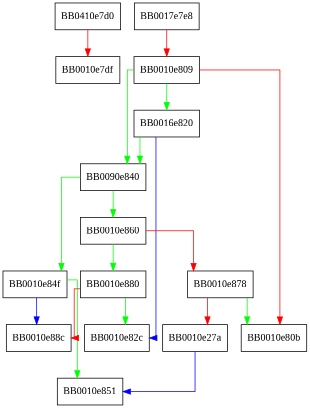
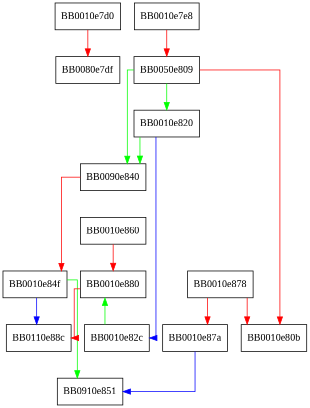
(88, 16) -> (88, 16)
(167, 16) -> (167, 16)
(88, 70) -> (88, 70)
(167, 70) -> (167, 70)
(167, 124) -> (167, 124)
(113, 200) -> none
(61, 211) -> (61, 211)
(186, 231) -> none
(113, 254) -> (113, 254)
(125, 307) -> (105, 315)
(247, 307) -> (247, 307)
(39, 338) -> (39, 338)
(195, 338) -> (195, 338)
(90, 392) -> (90, 392)
